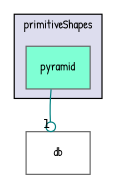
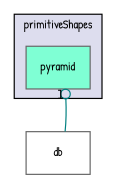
(50, 106) -> (66, 115)
